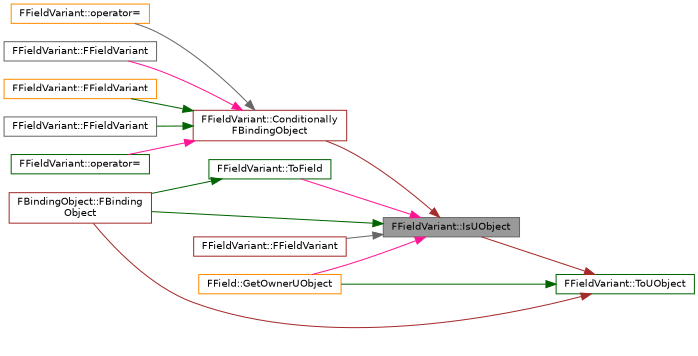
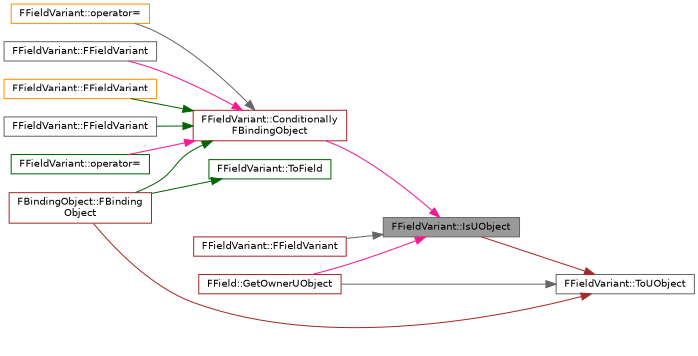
(382, 171) -> (382, 171)
(356, 197) -> none
(262, 217) -> (171, 171)
(270, 284) -> (270, 284)
(444, 284) -> (444, 284)
(625, 284) -> (625, 284)
